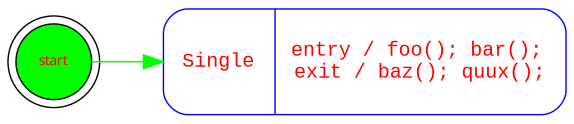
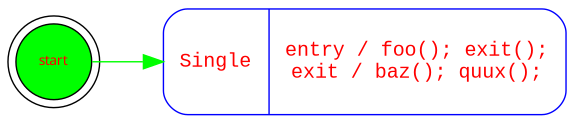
(418, 50) -> (418, 50)
